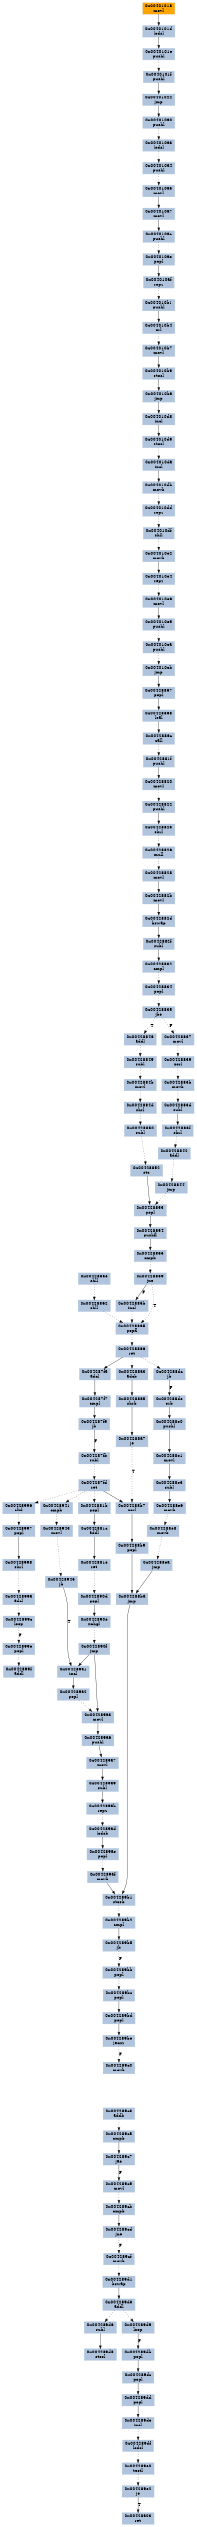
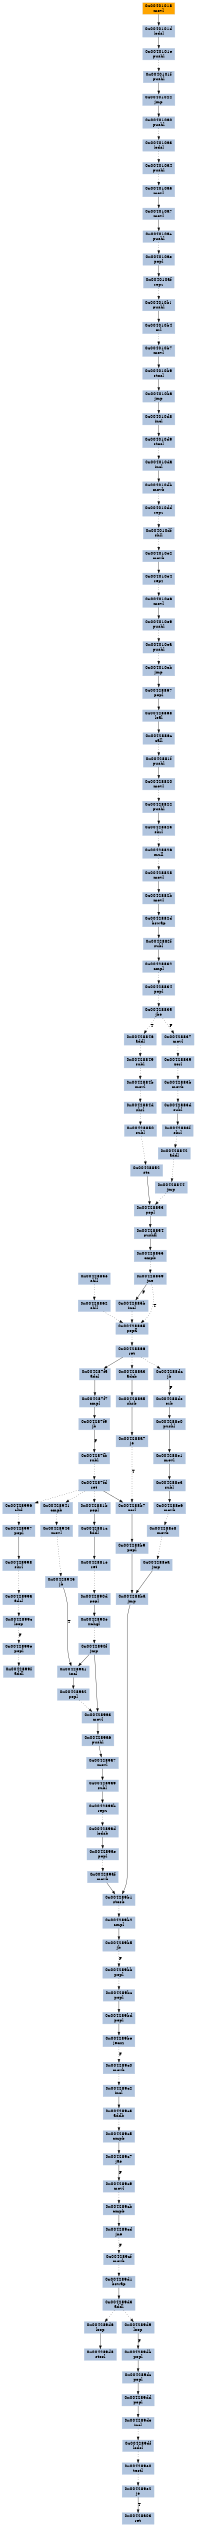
none -> (119, 2091)
(100, 2327) -> (100, 2327)
